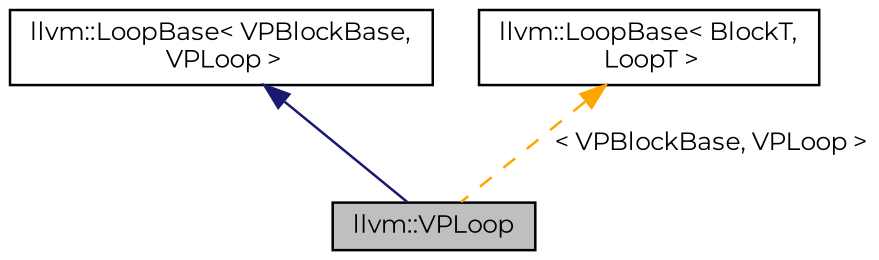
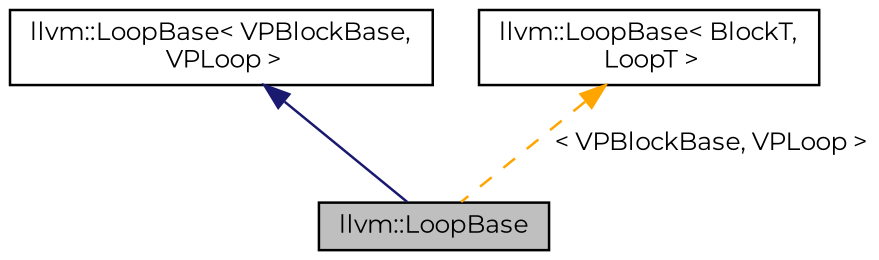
(434, 226) -> (434, 226)
